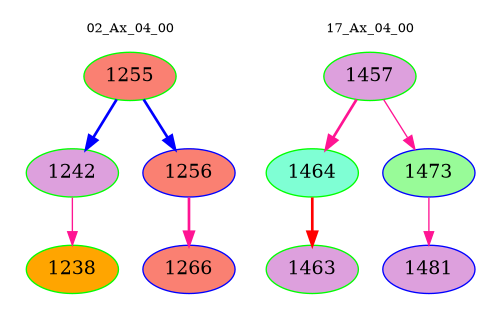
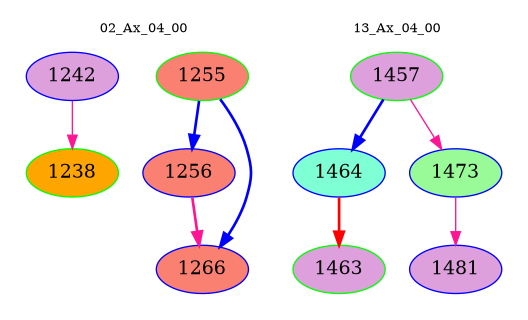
(371, 29) -> (397, 29)
(105, 119) -> (251, 166)
(345, 119) -> (372, 119)
(72, 173) -> (72, 76)
(312, 173) -> (339, 173)
